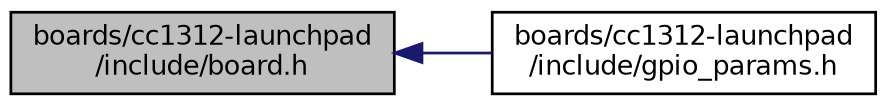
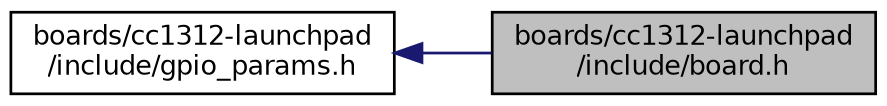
(457, 53) -> (457, 53)
